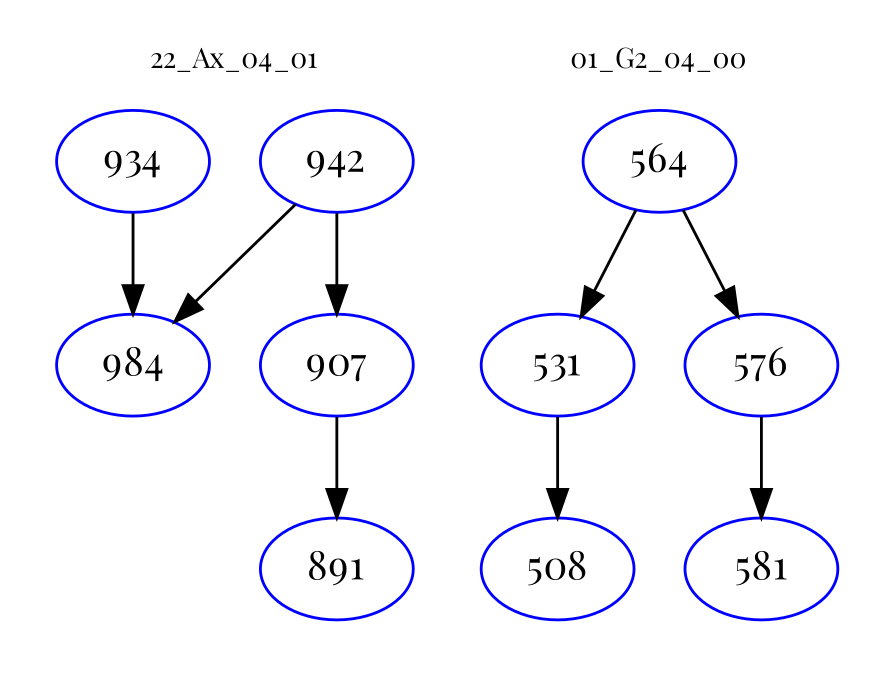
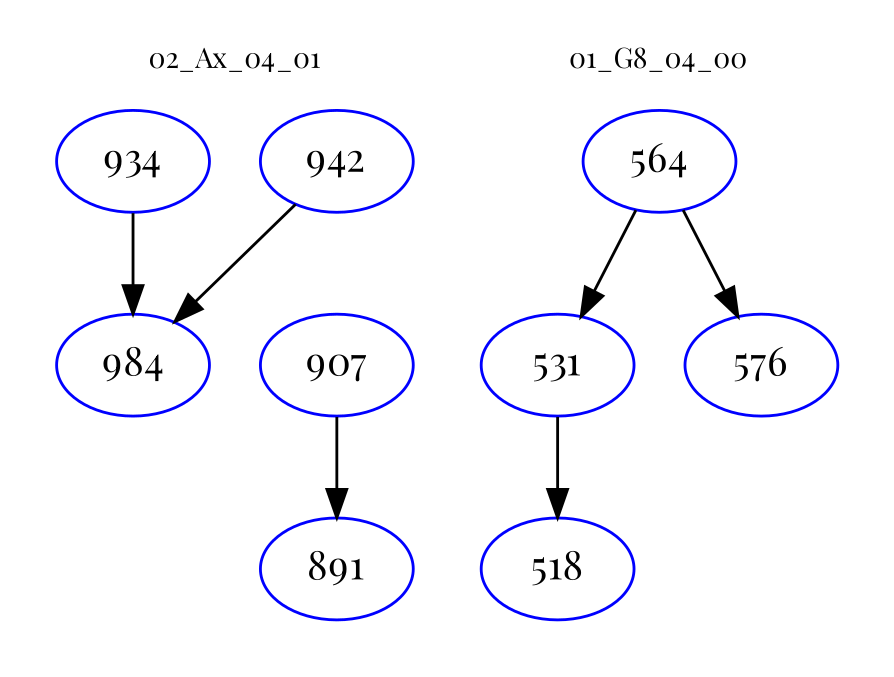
(235, 61) -> (235, 61)
(660, 61) -> (660, 61)
(337, 249) -> none
(558, 569) -> (558, 569)
(761, 569) -> none
